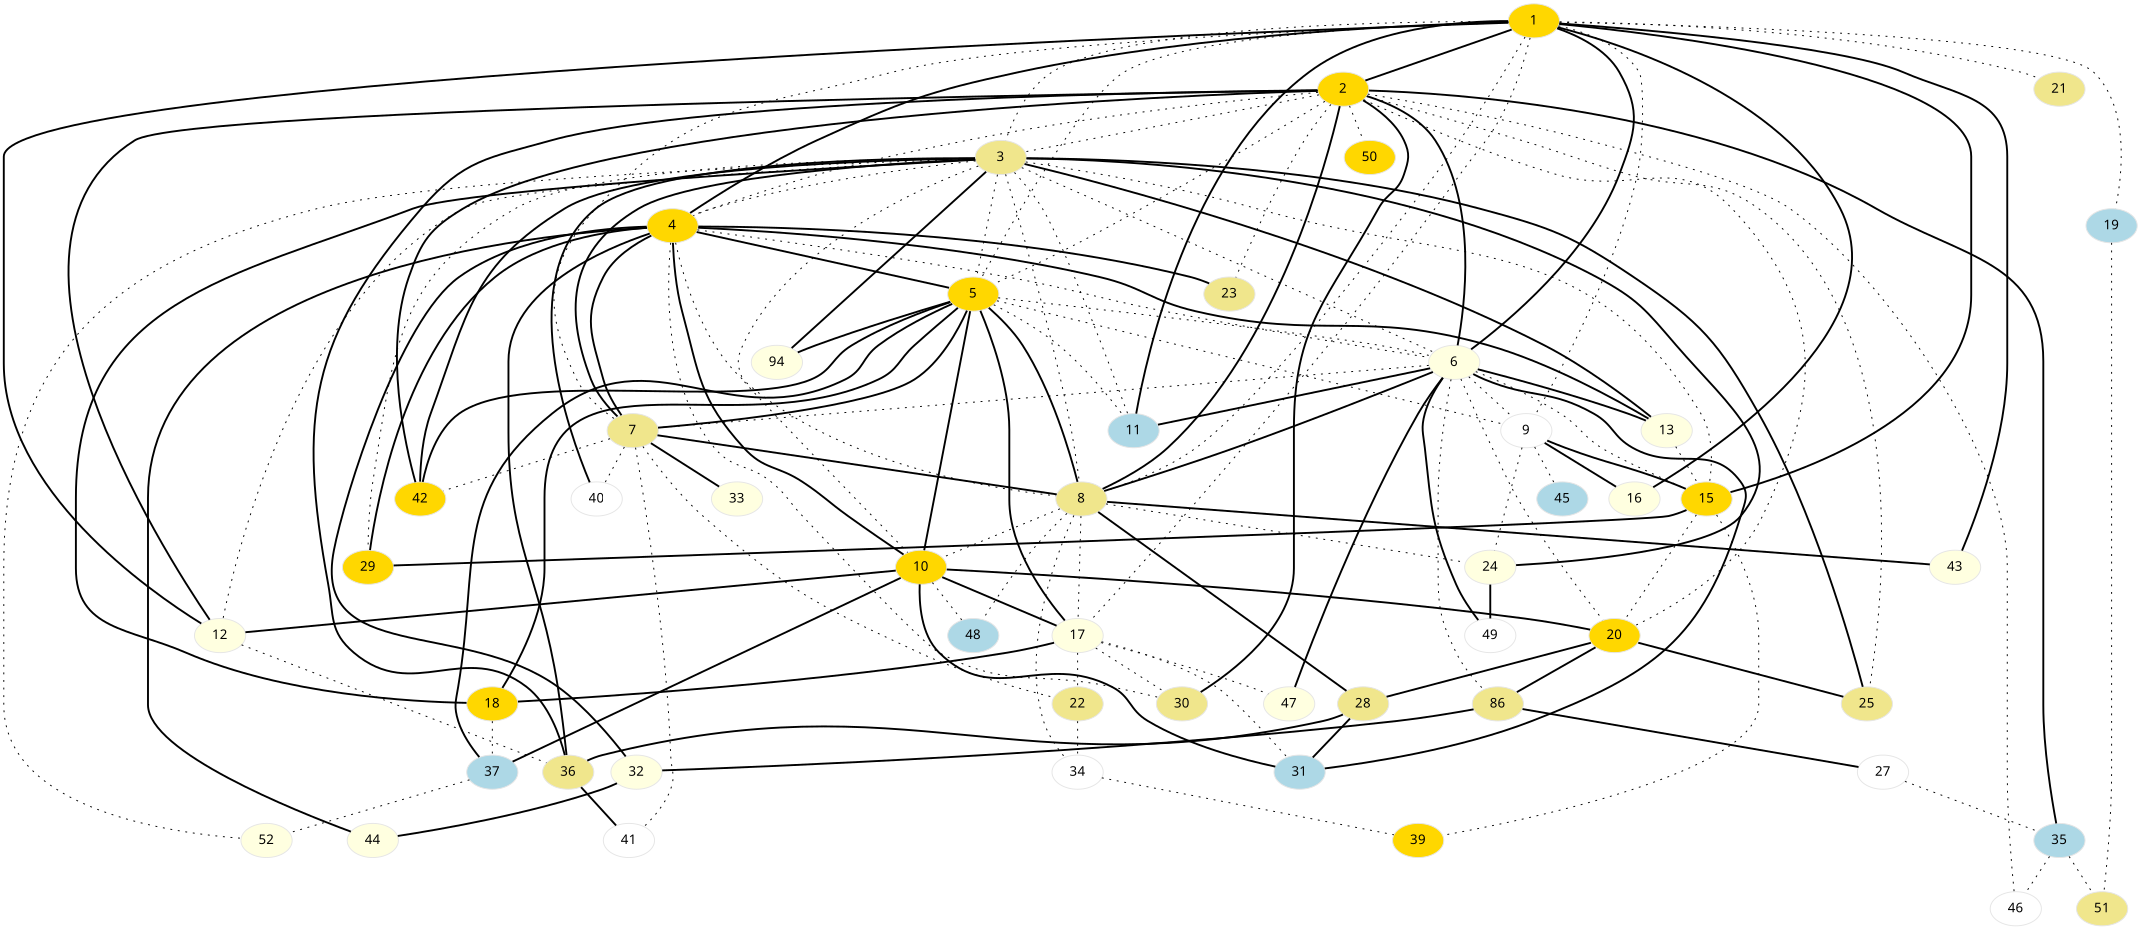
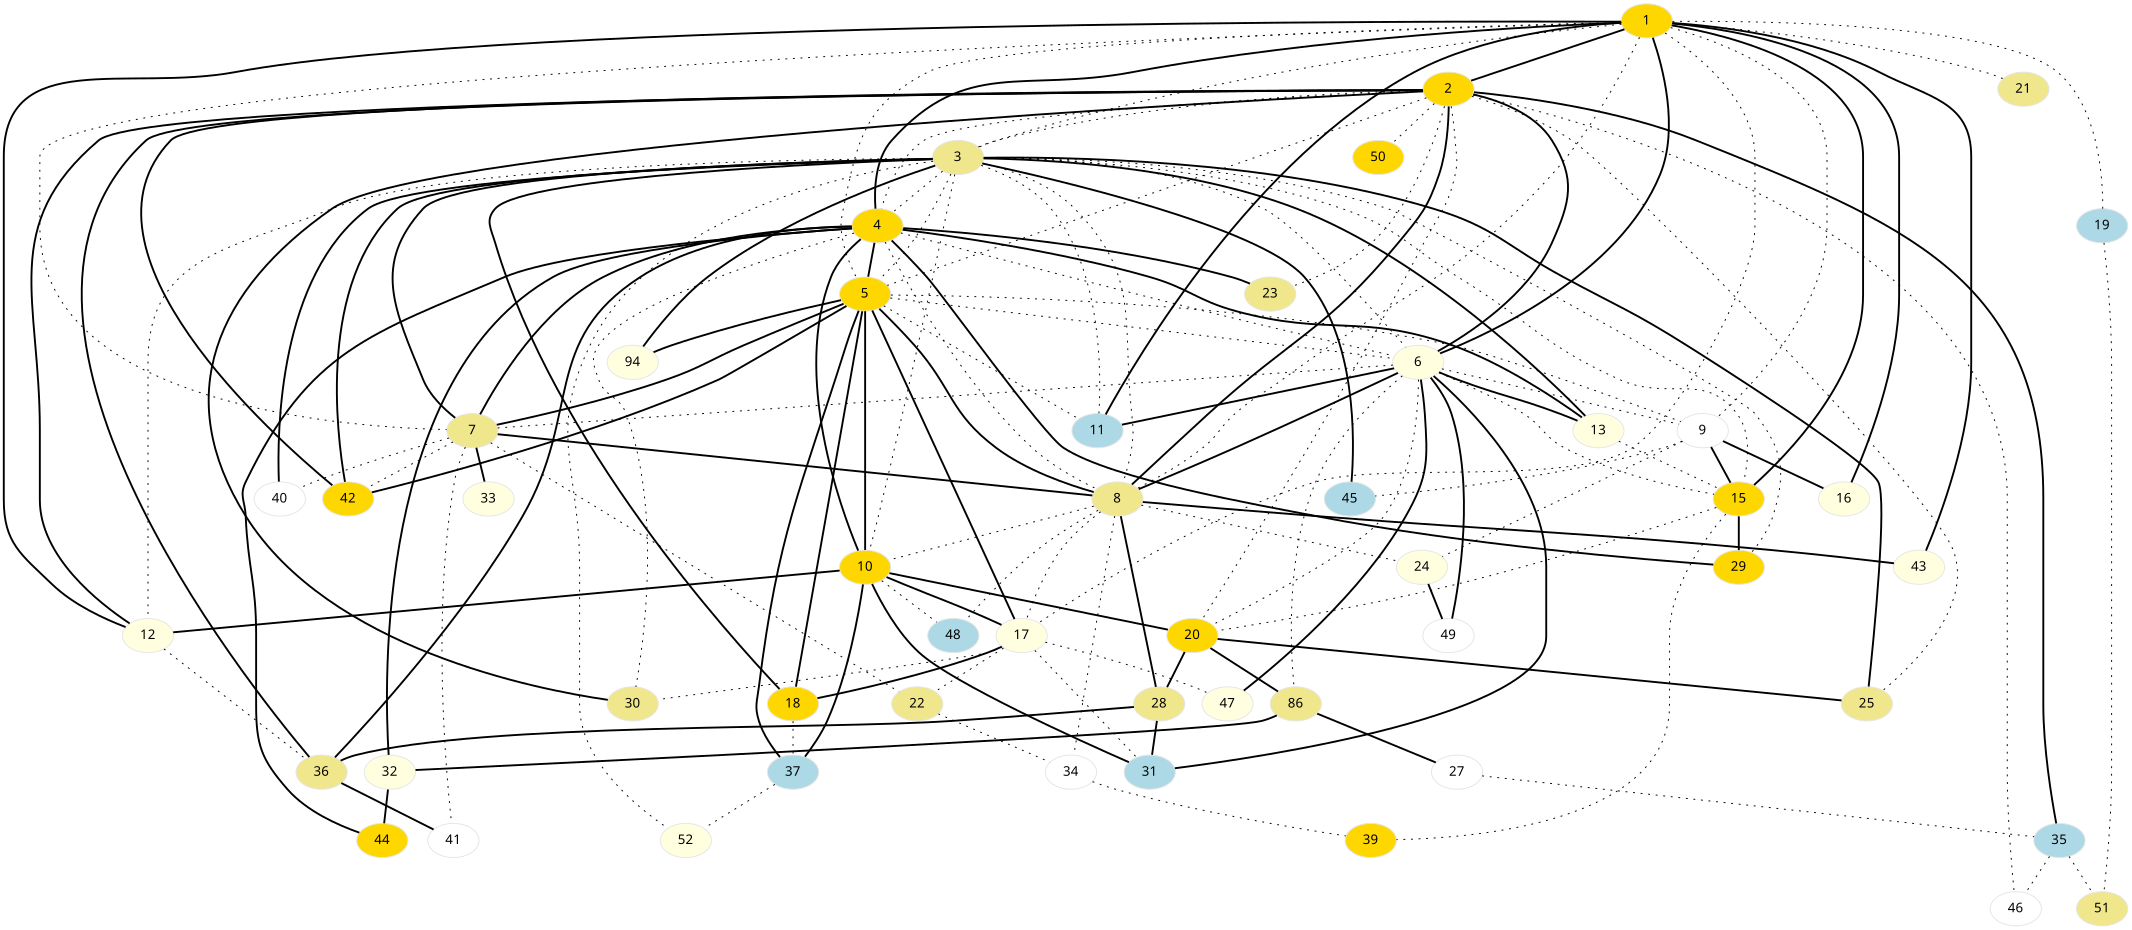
(1576, 268) -> (1250, 243)
(373, 840) -> (382, 840)
